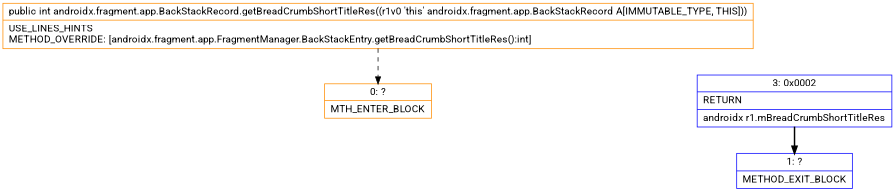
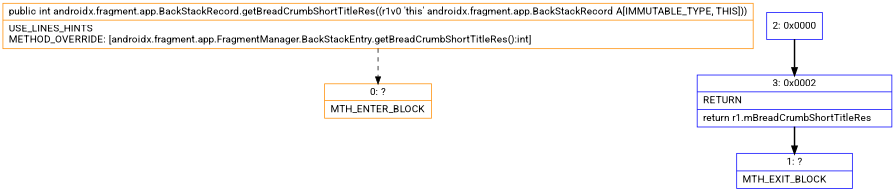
none -> (795, 26)
(795, 118) -> (788, 118)
(795, 179) -> (785, 179)
